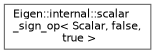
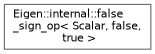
(78, 27) -> (78, 27)
